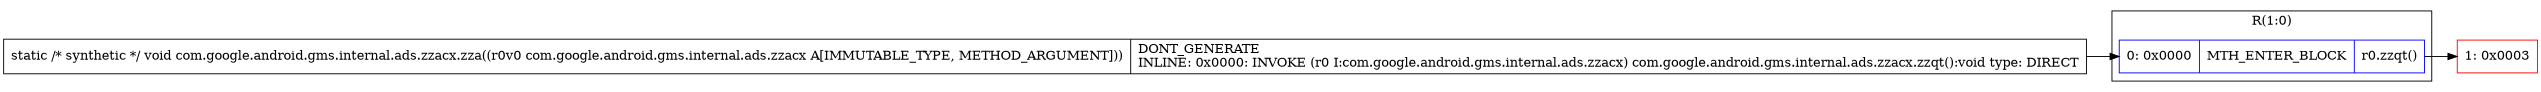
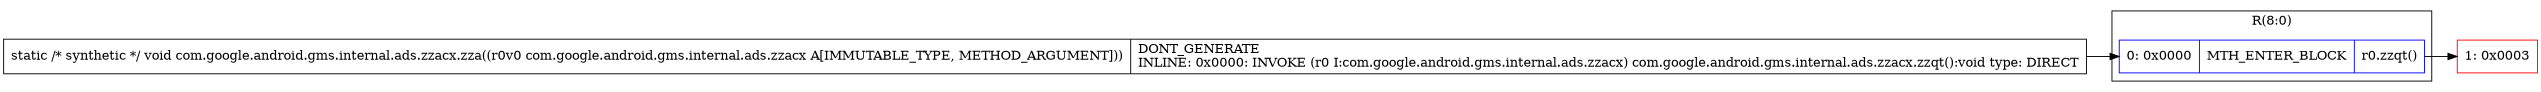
(2272, 21) -> (2272, 21)
